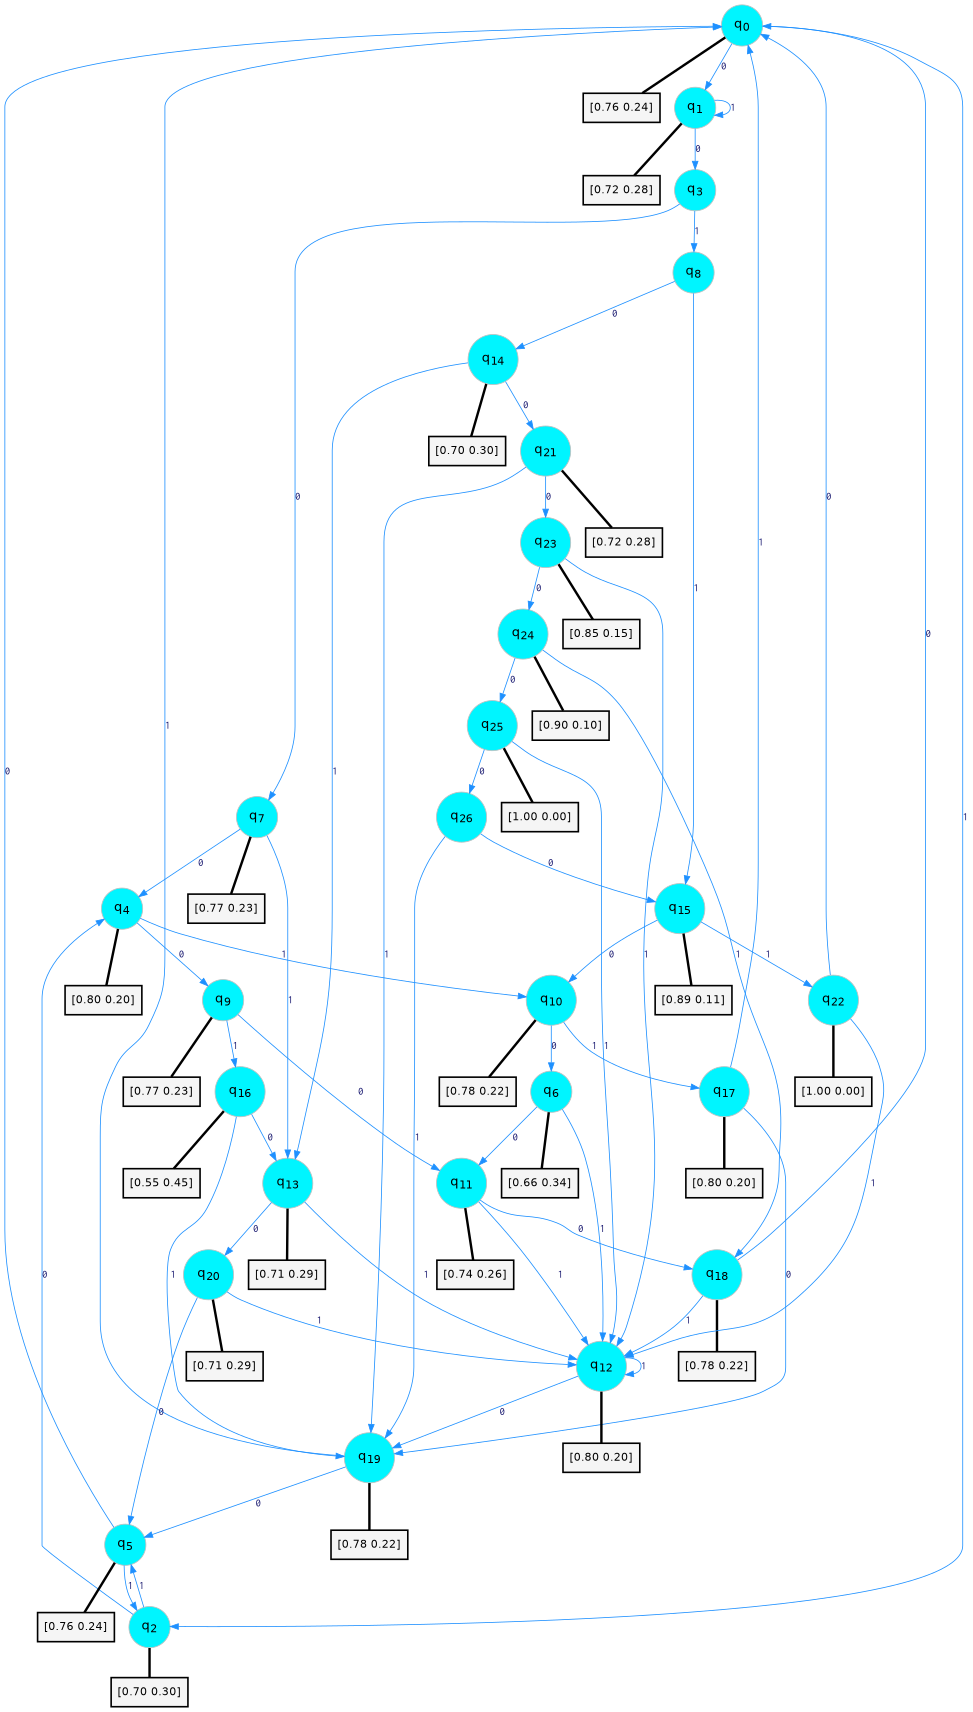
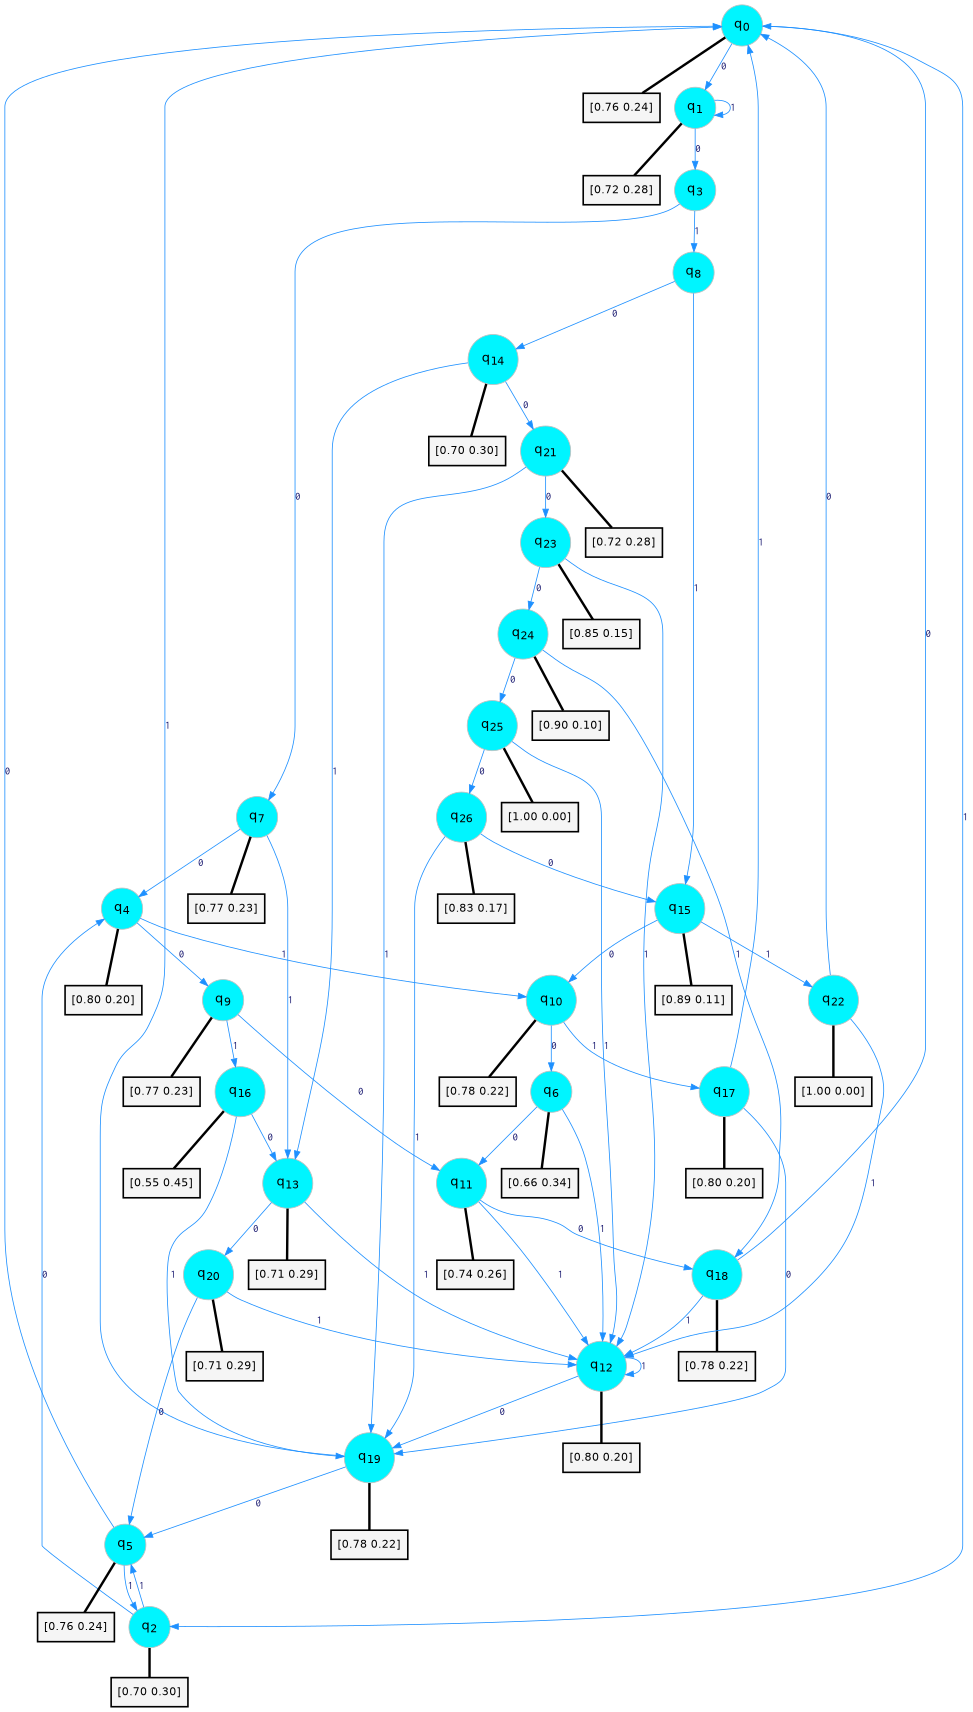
none -> (476, 909)
